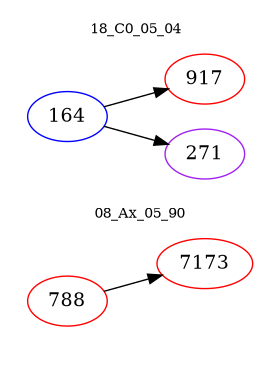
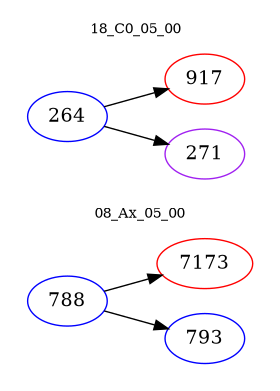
(136, 30) -> (136, 30)
(67, 117) -> (67, 117)
(140, 214) -> (140, 214)
(67, 301) -> (67, 301)
none -> (205, 339)
